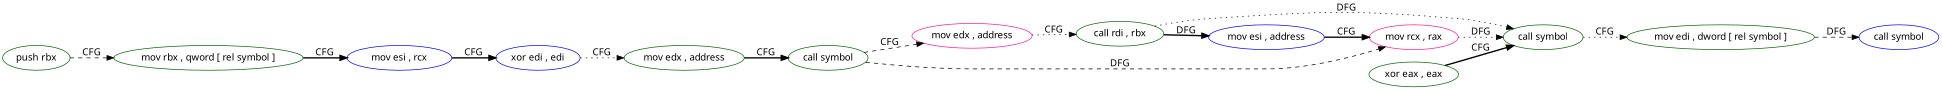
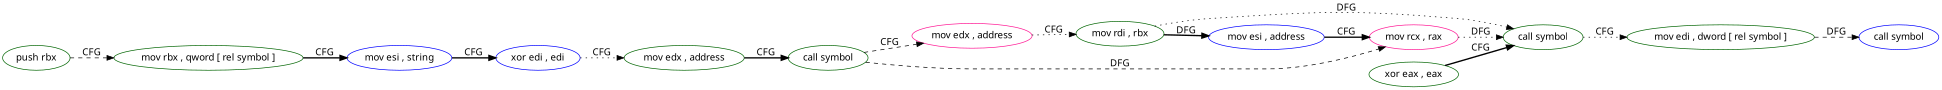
(1120, 34) -> (1120, 34)
(399, 58) -> (399, 58)
